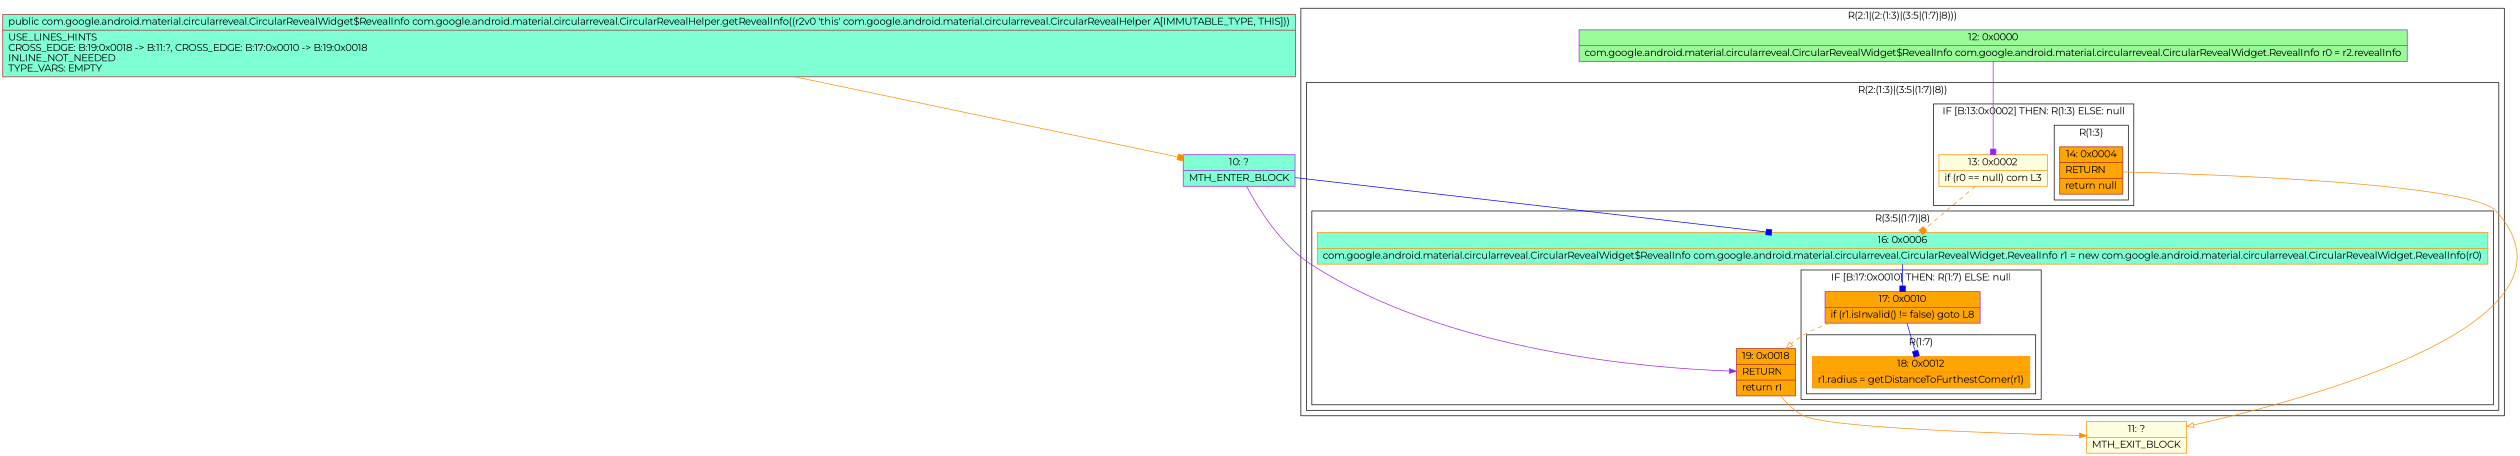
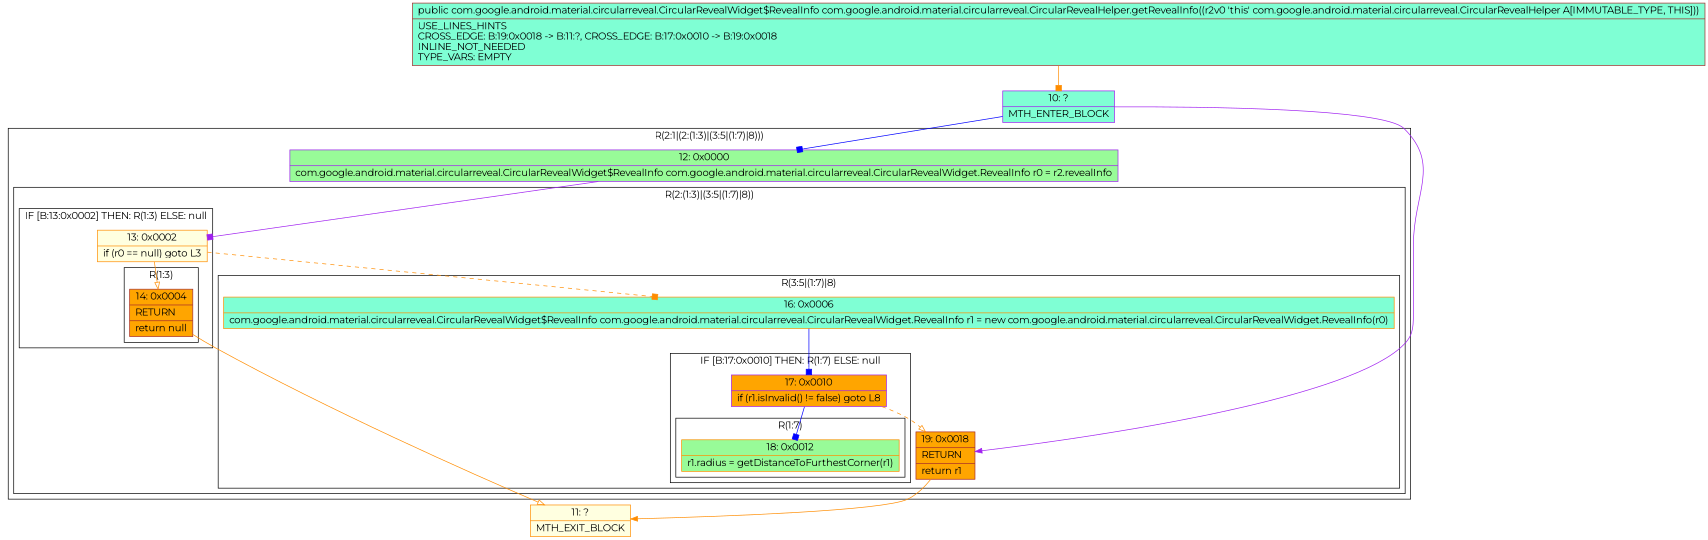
(1993, 178) -> (152, 254)
(1530, 205) -> (903, 133)
none -> (156, 272)
(1921, 372) -> (790, 456)
